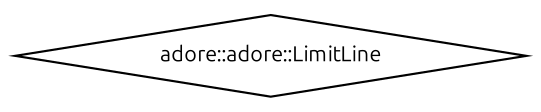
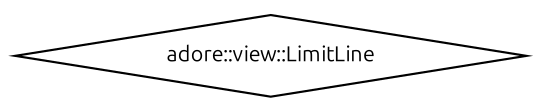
(271, 56) -> (271, 56)
